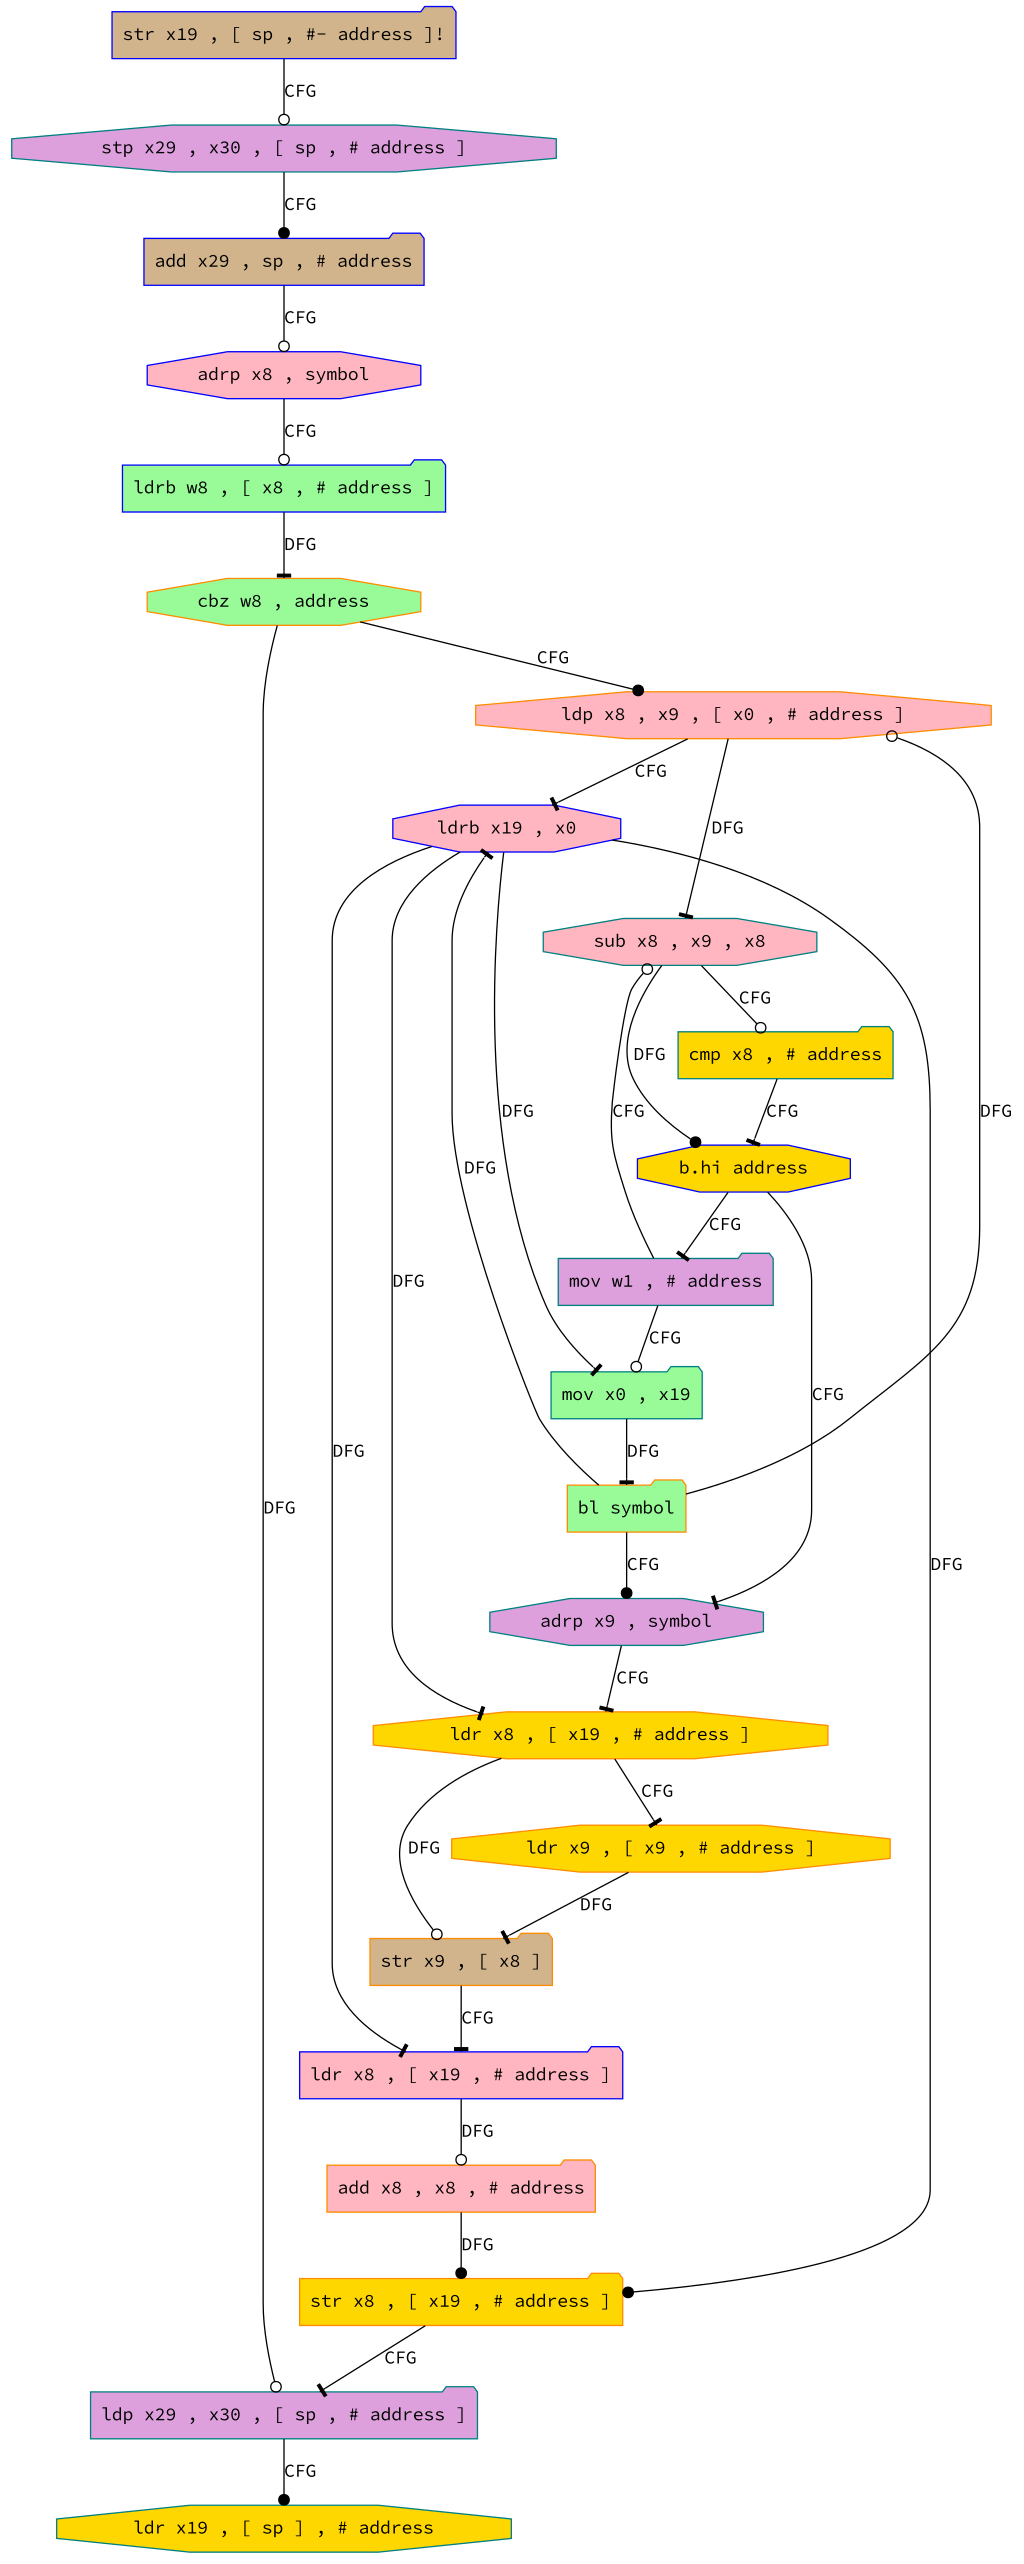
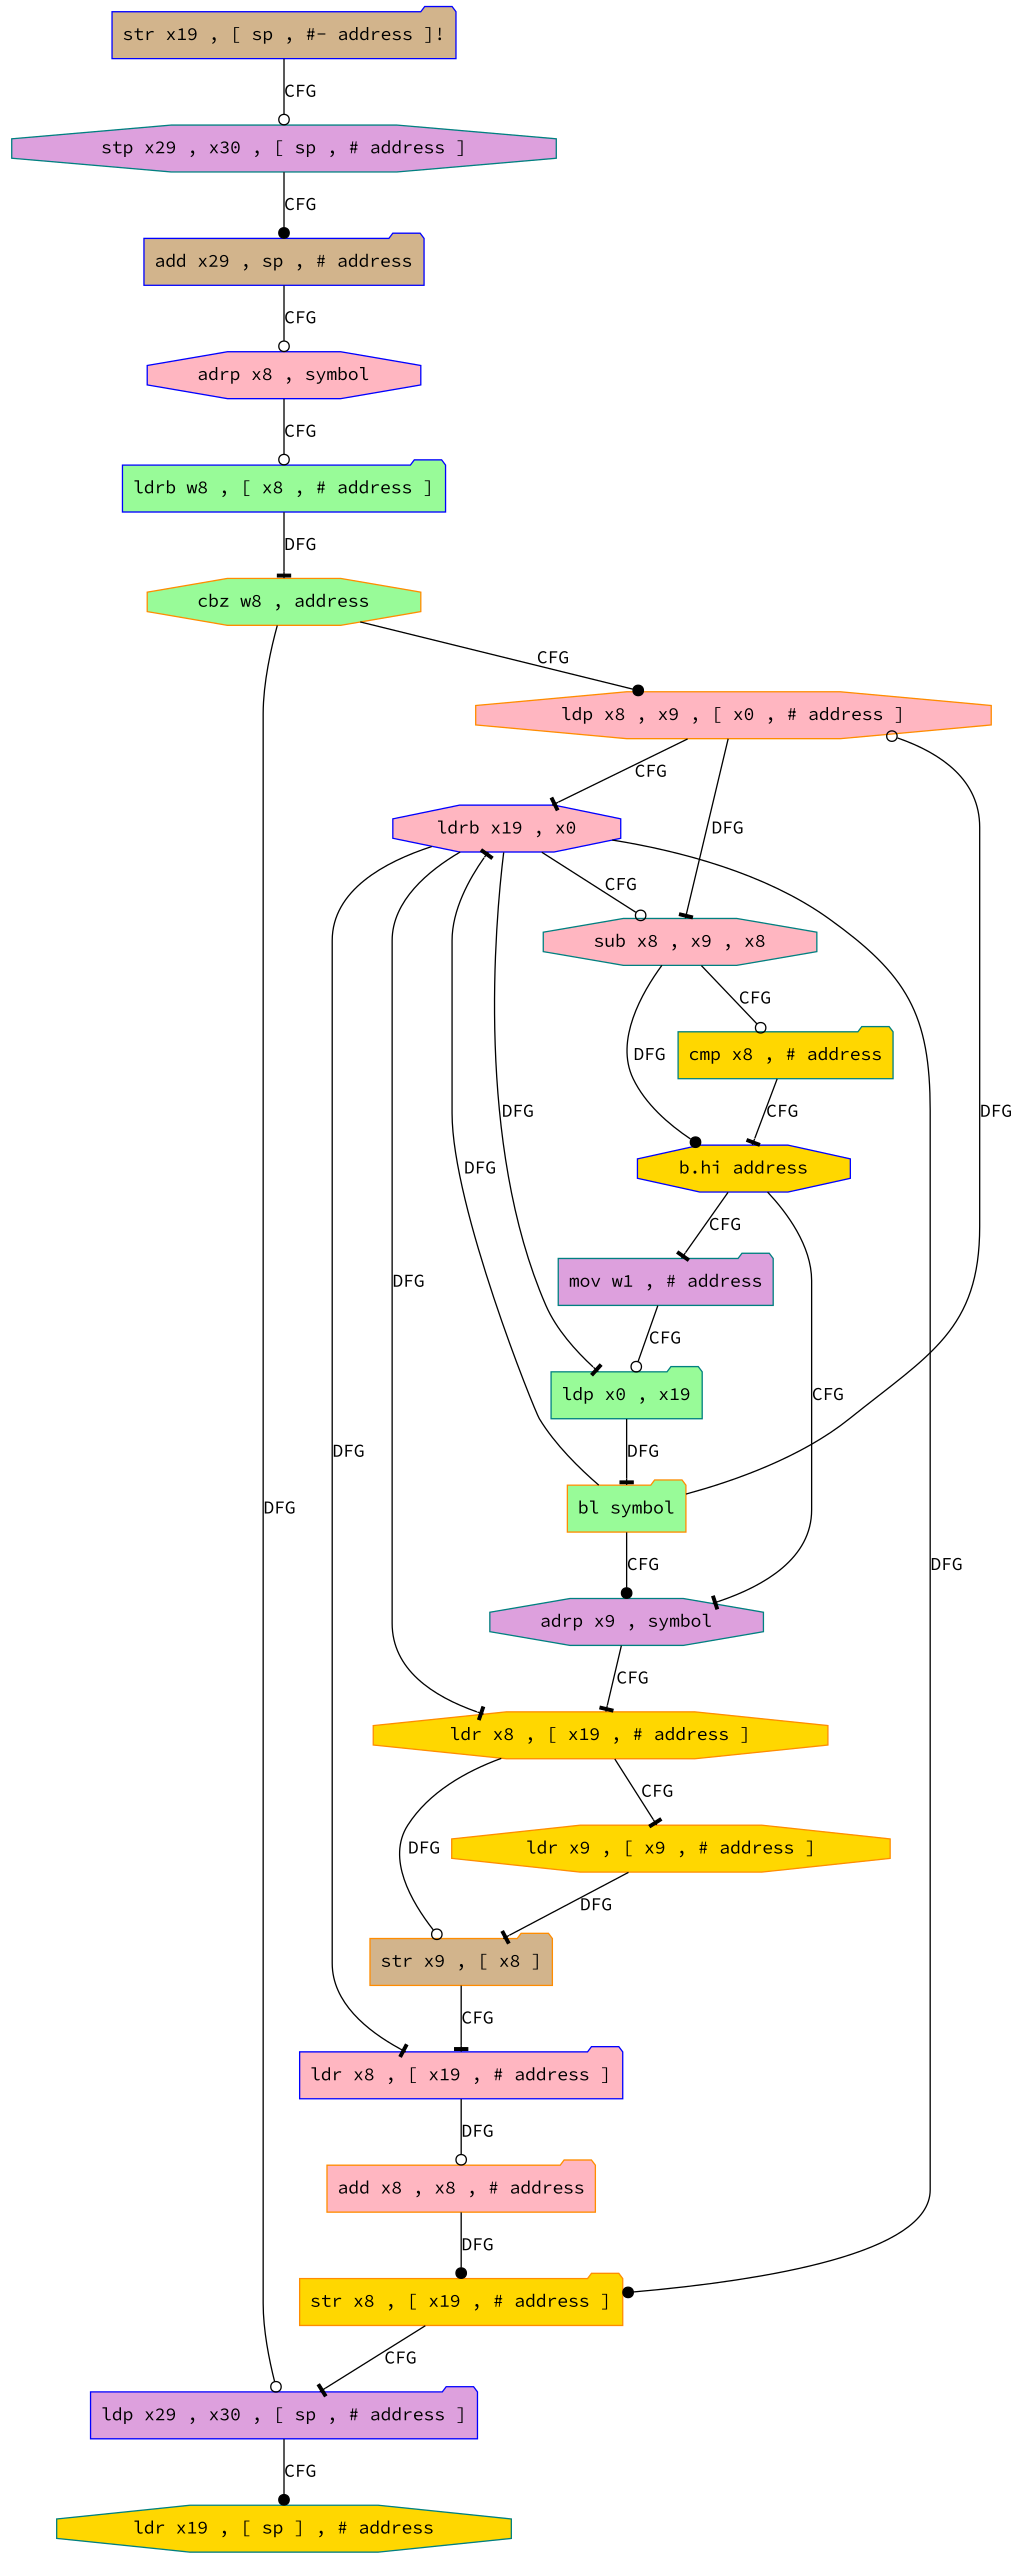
(612, 1117) -> (589, 882)
(627, 1395) -> (627, 1395)
(284, 2415) -> (284, 2415)
